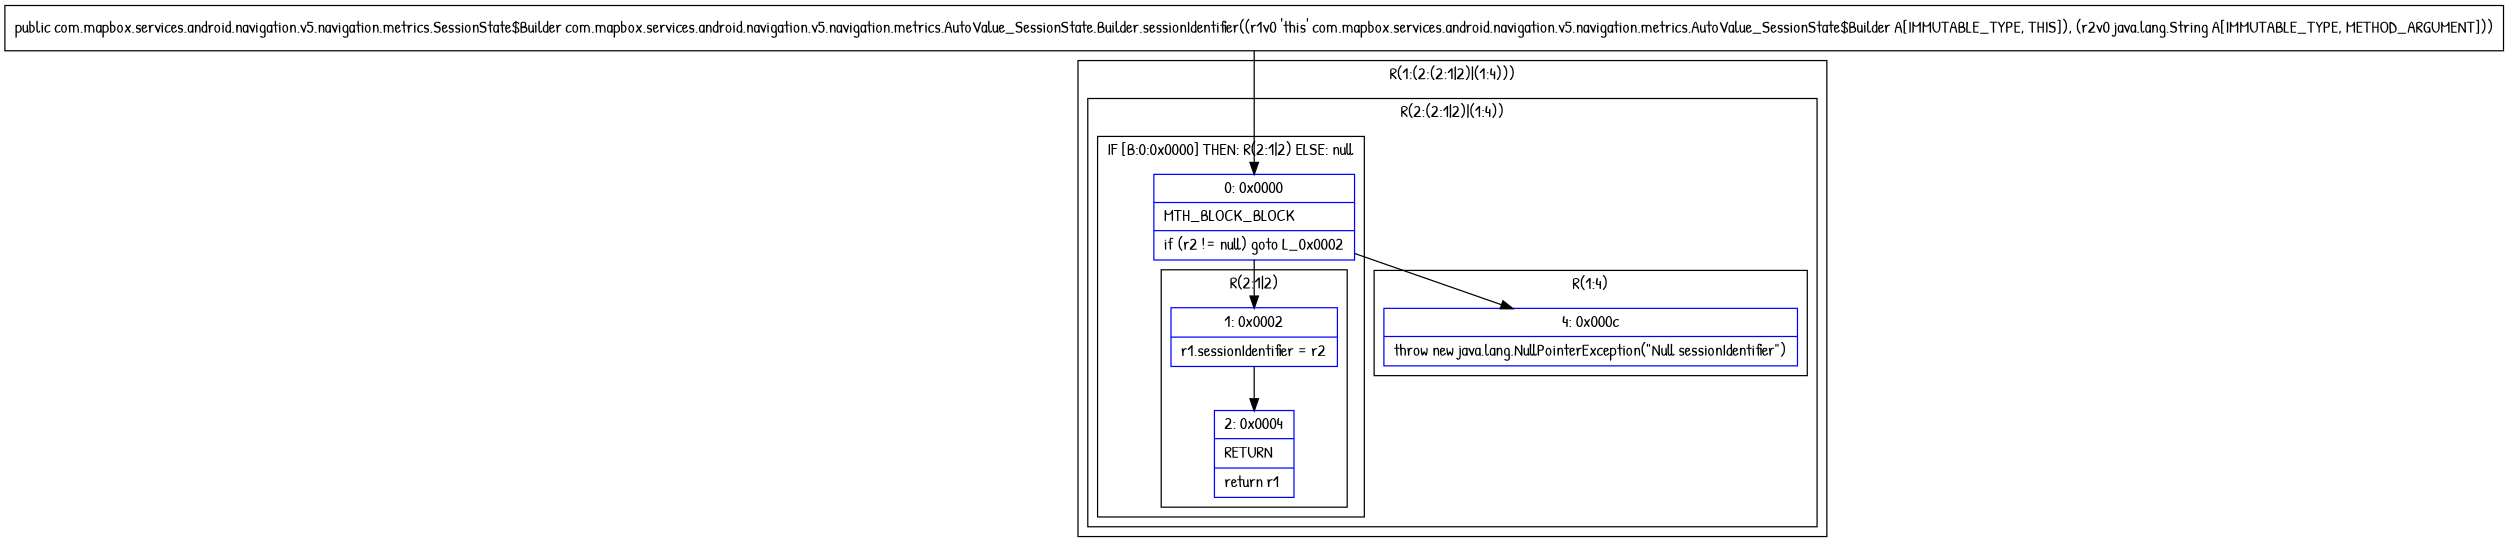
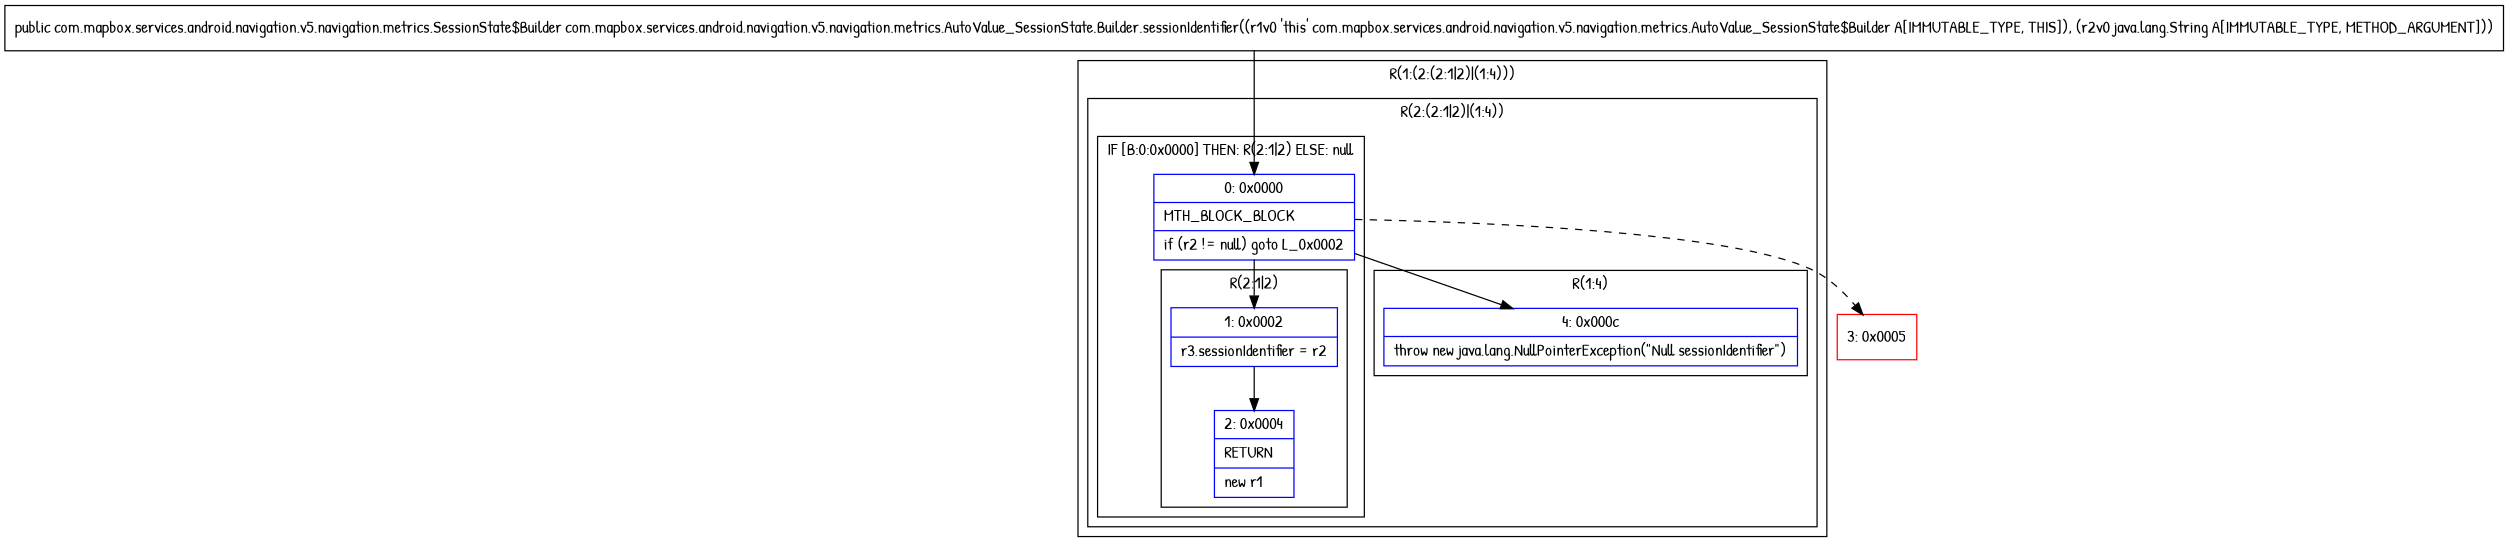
none -> (1877, 337)
(1254, 351) -> (1254, 351)
(1252, 482) -> (1244, 482)
